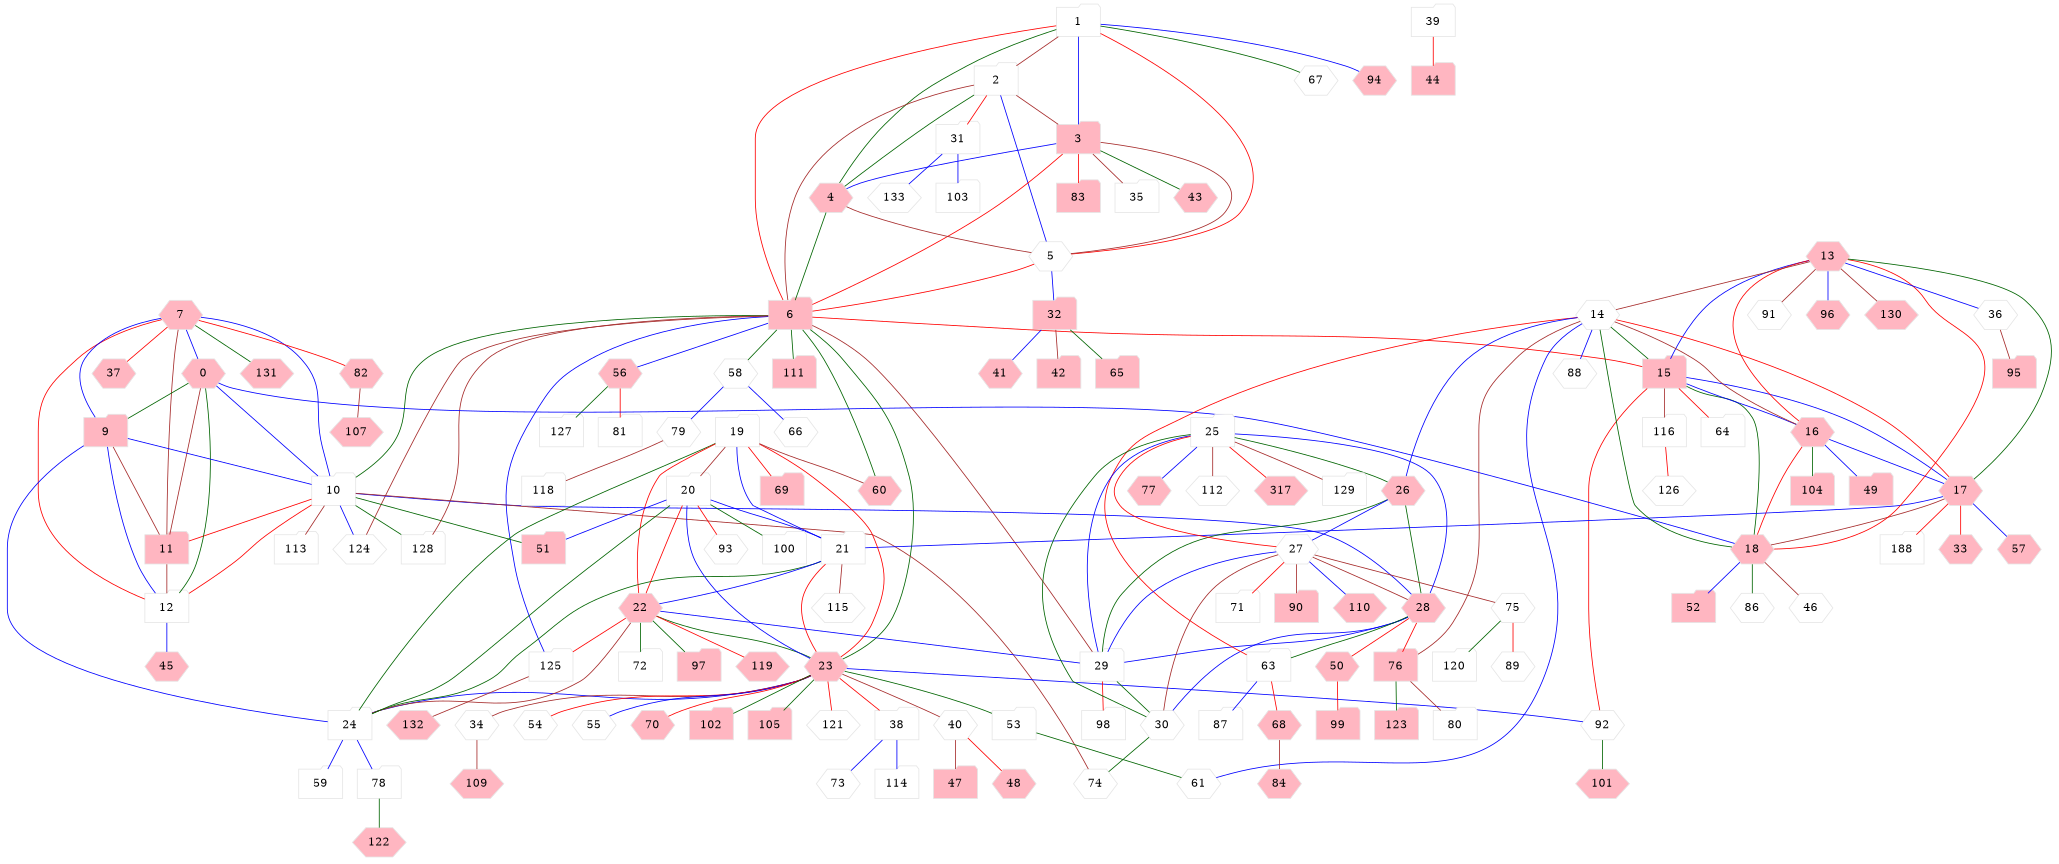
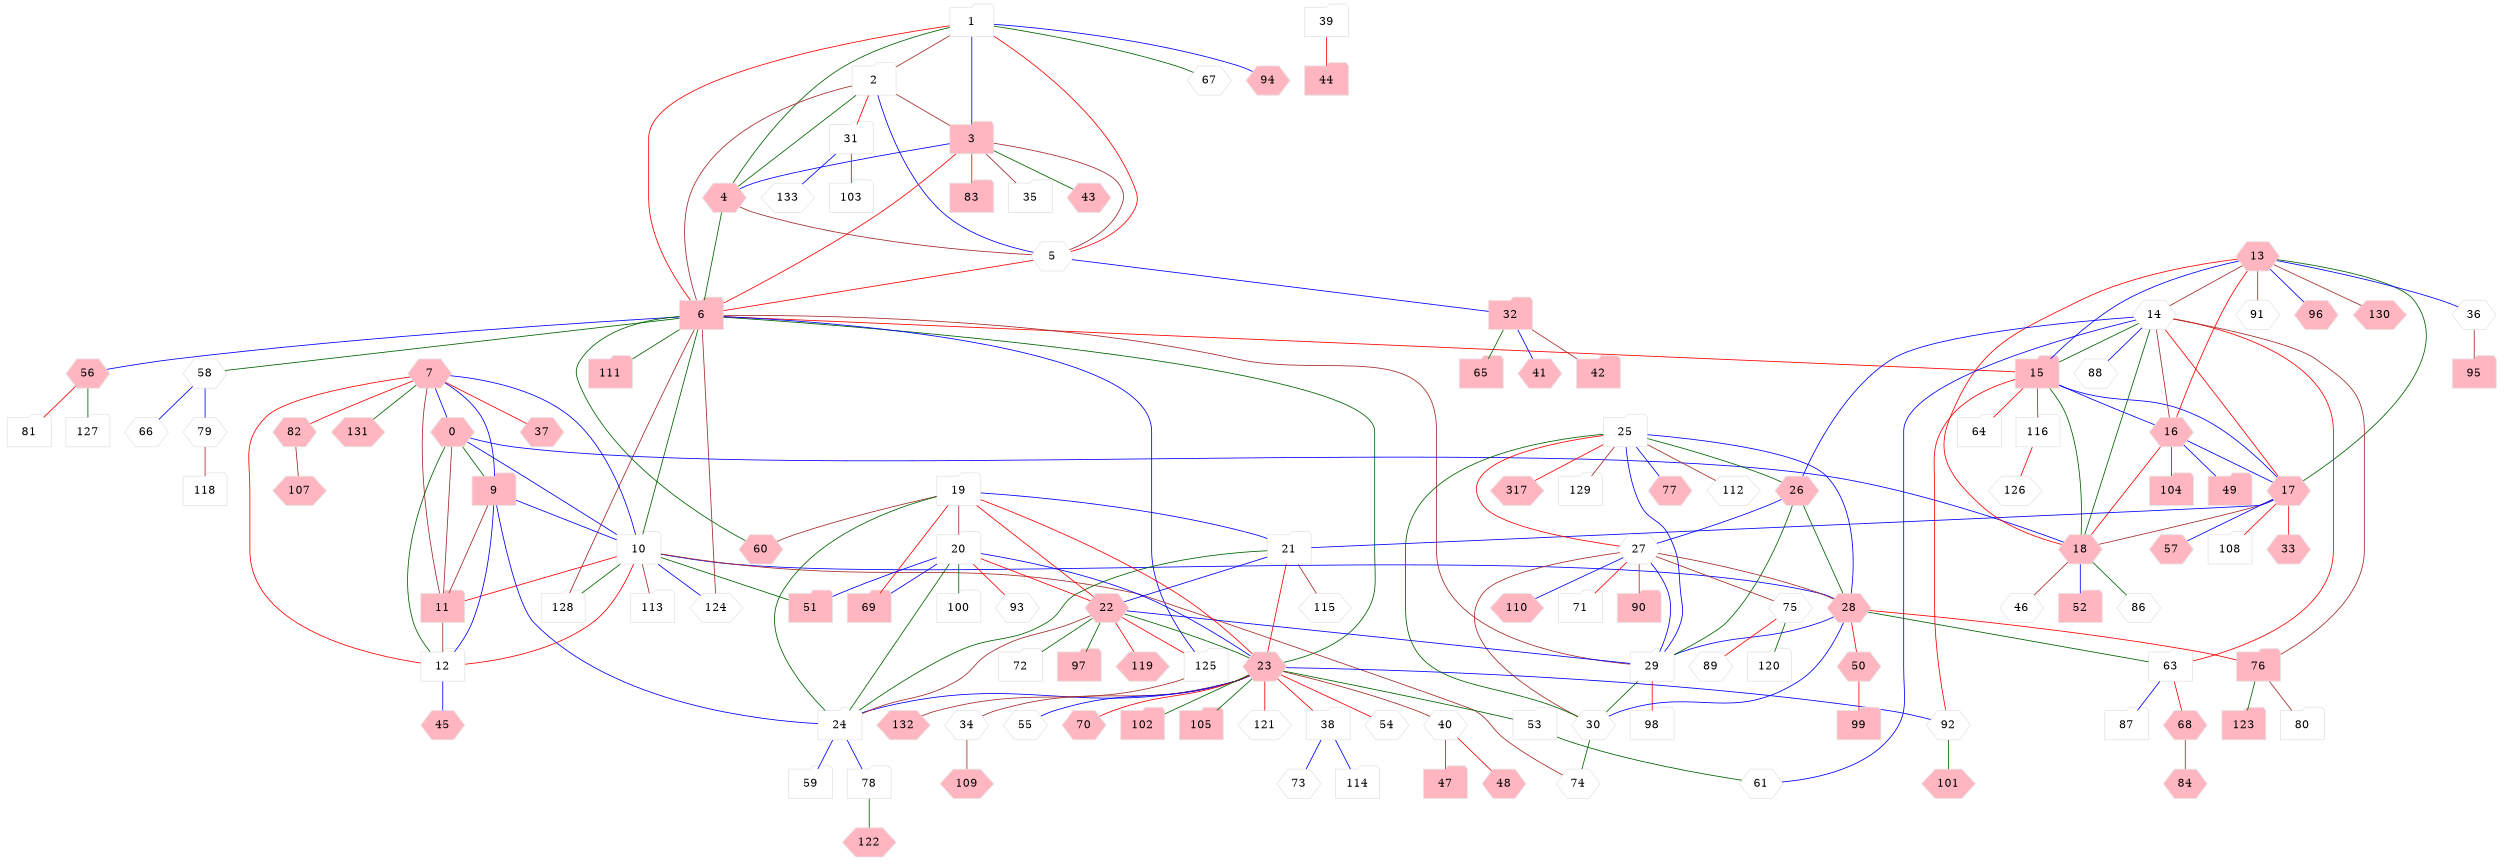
(958, 169) -> (851, 169)
(766, 518) -> (914, 579)
(1902, 549) -> (2230, 549)
